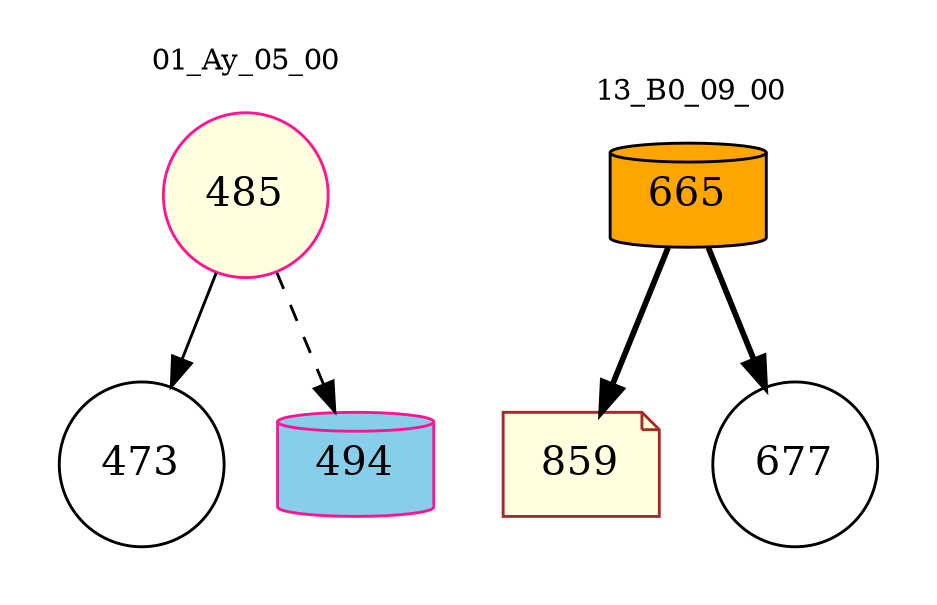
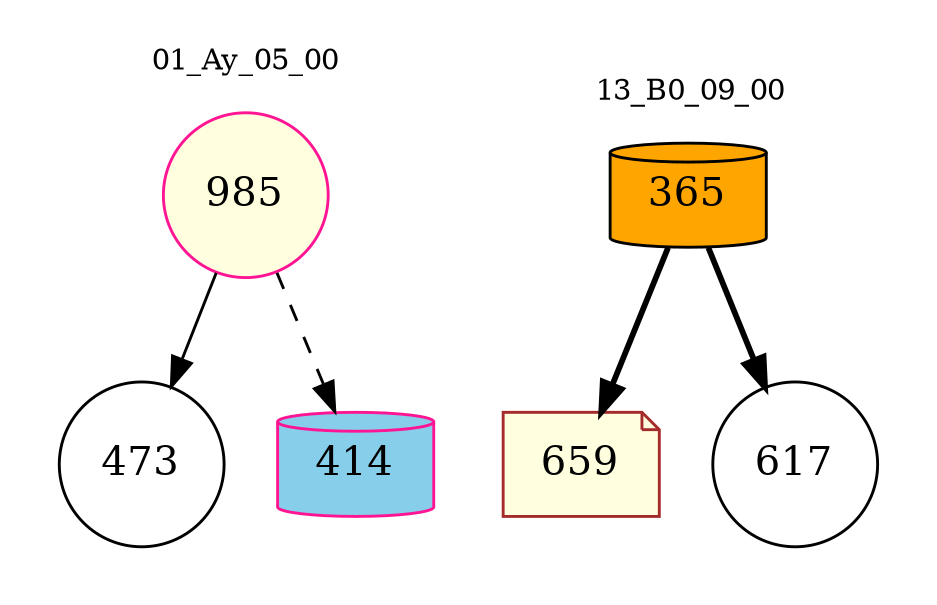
(246, 195) -> (246, 195)
(688, 195) -> (688, 195)
(356, 464) -> (356, 464)
(581, 464) -> (581, 464)
(795, 464) -> (795, 464)
